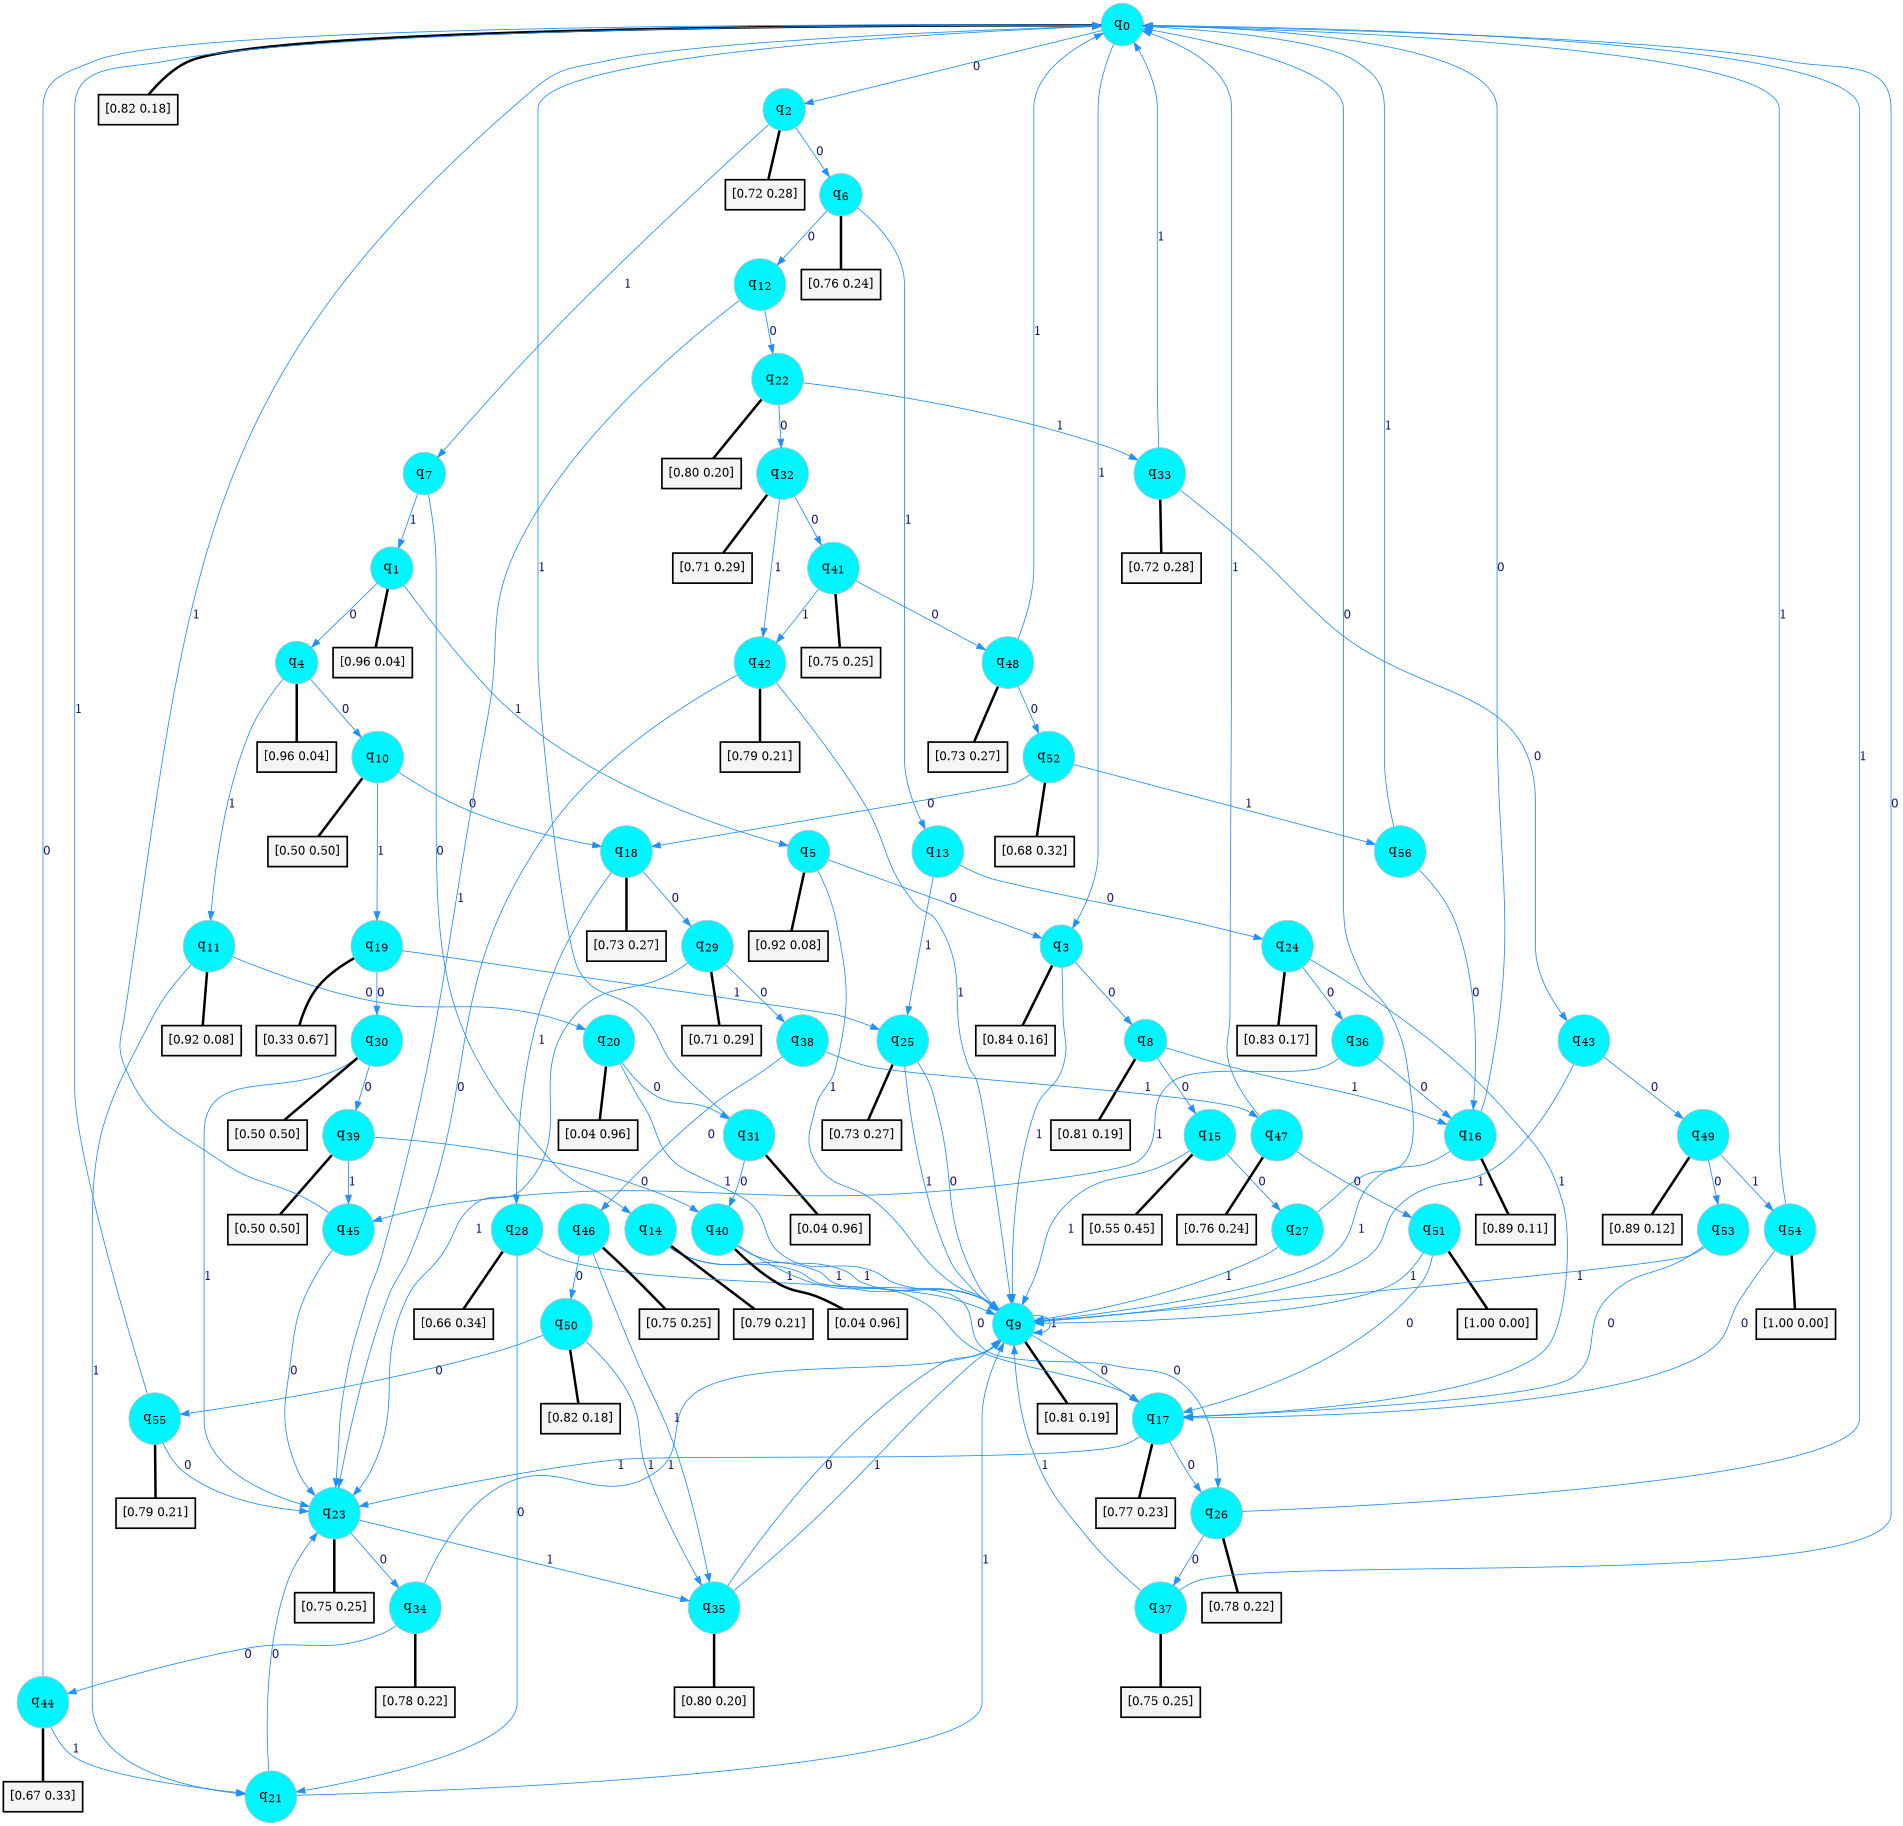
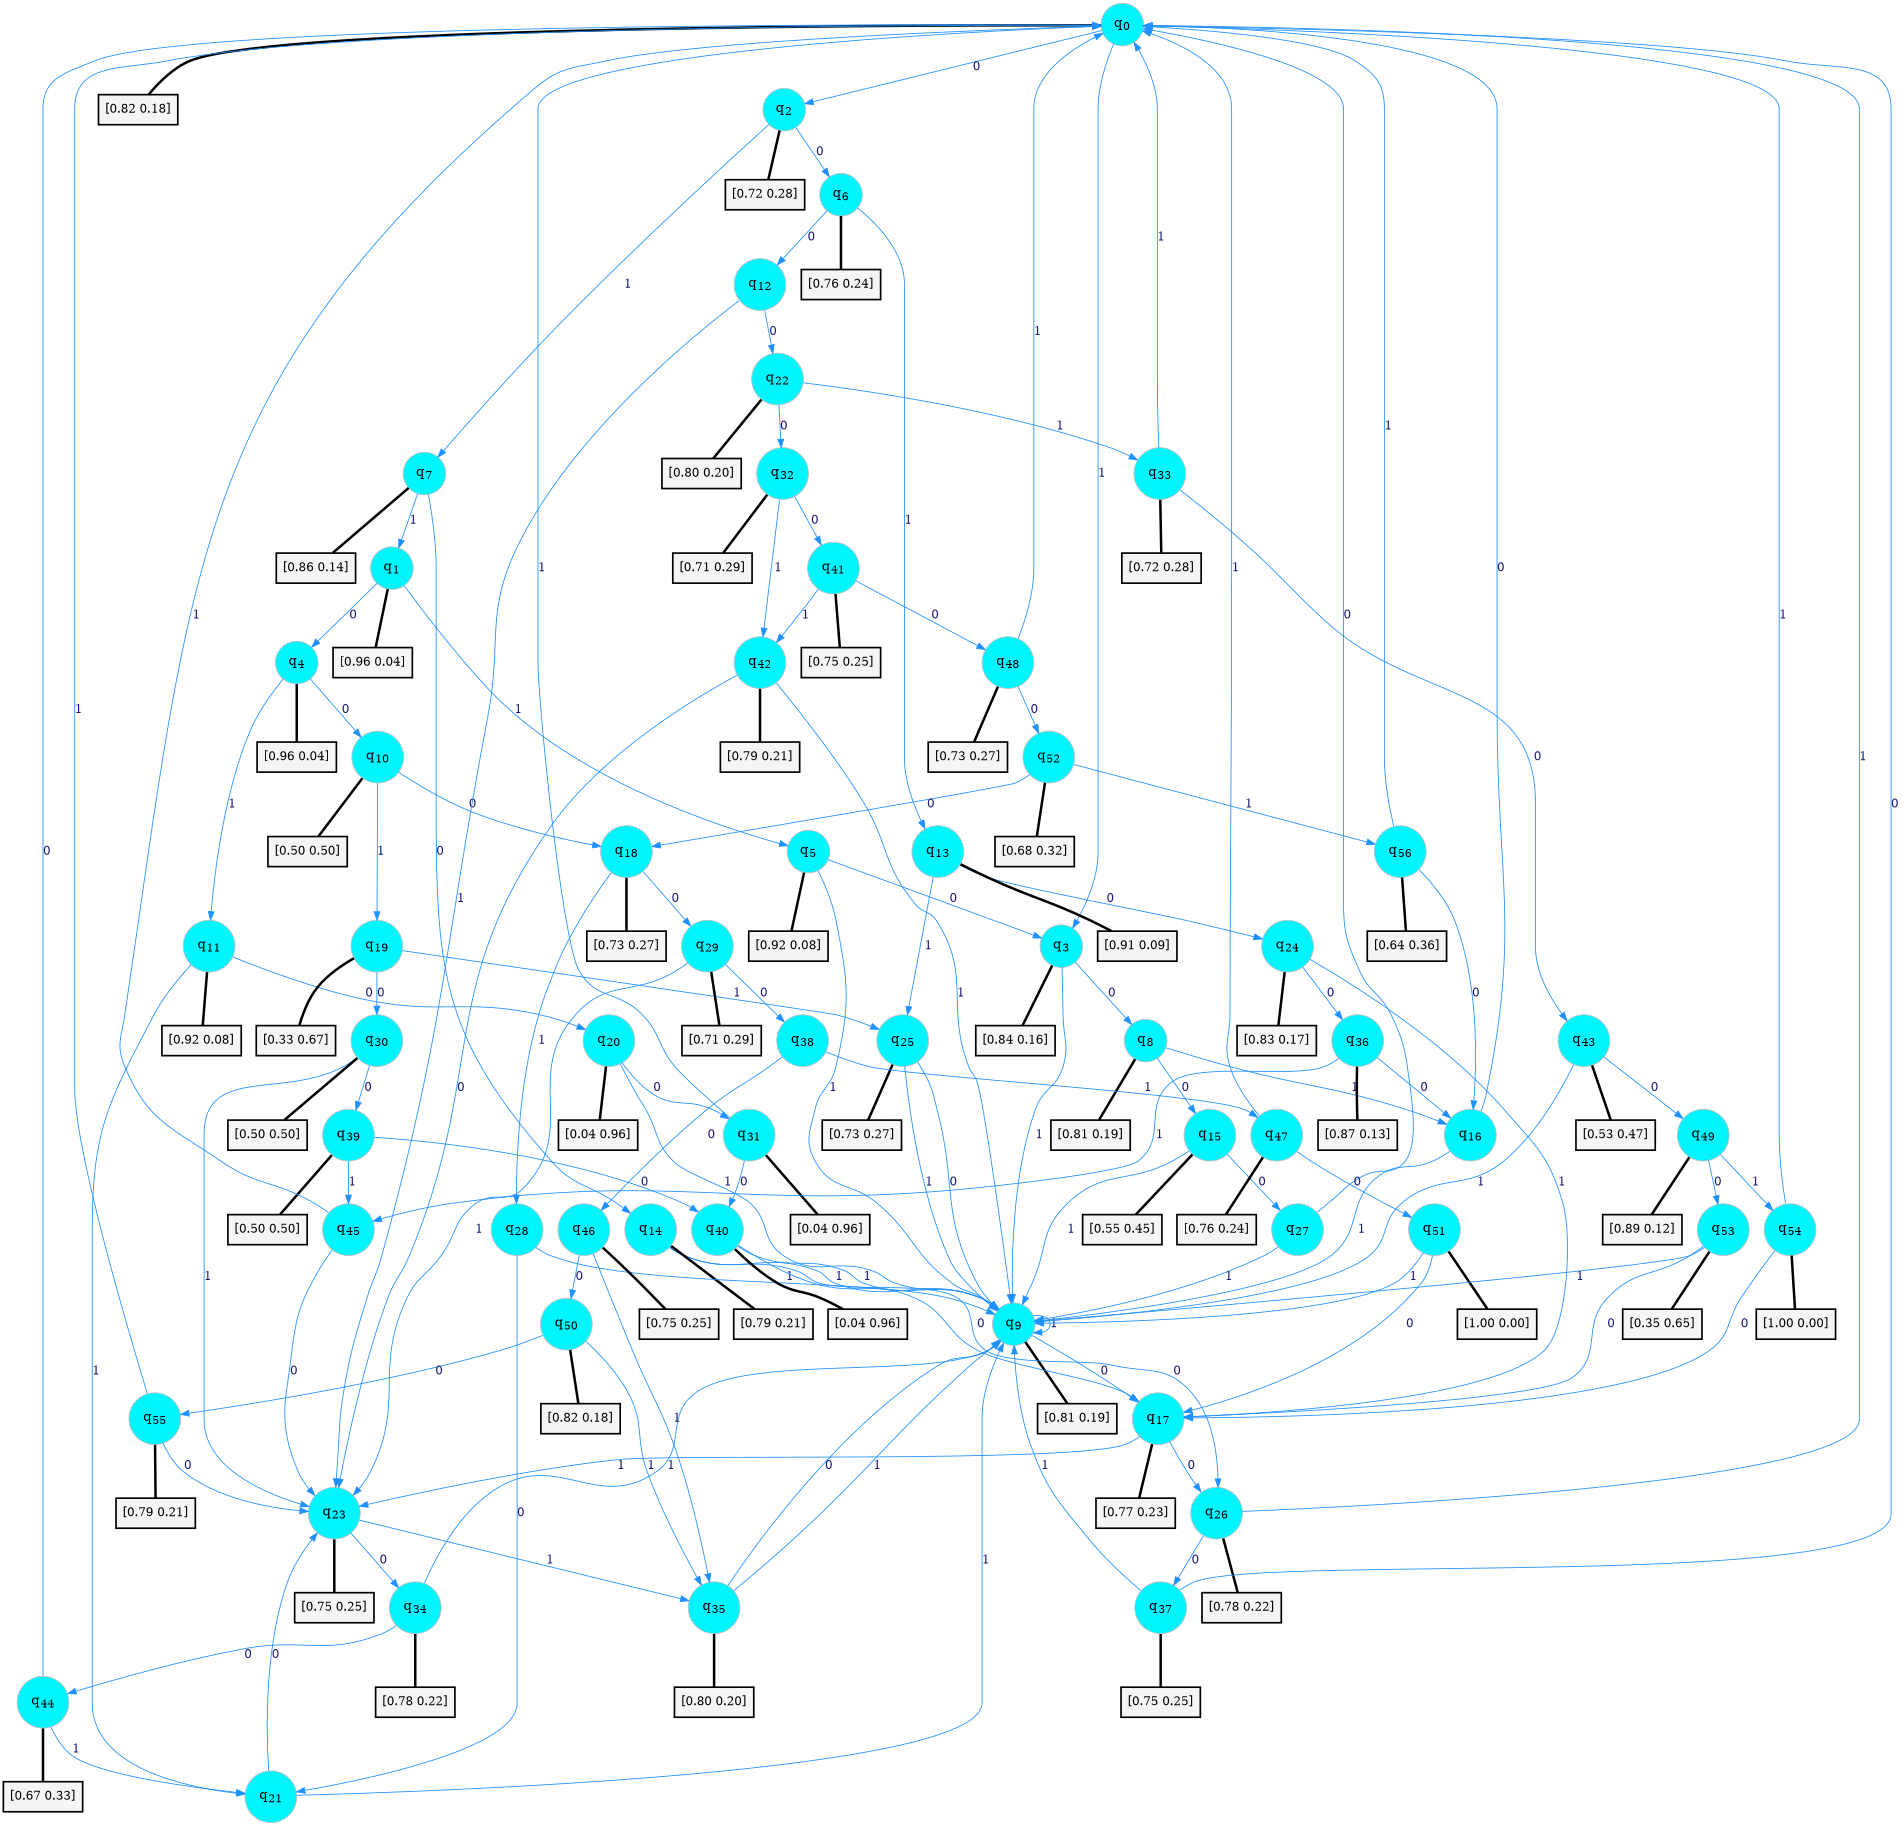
none -> (316, 568)
none -> (1137, 946)
none -> (1407, 946)
none -> (1358, 1135)
none -> (1616, 1135)
(1515, 1230) -> none
(454, 1324) -> none
none -> (1662, 1324)
